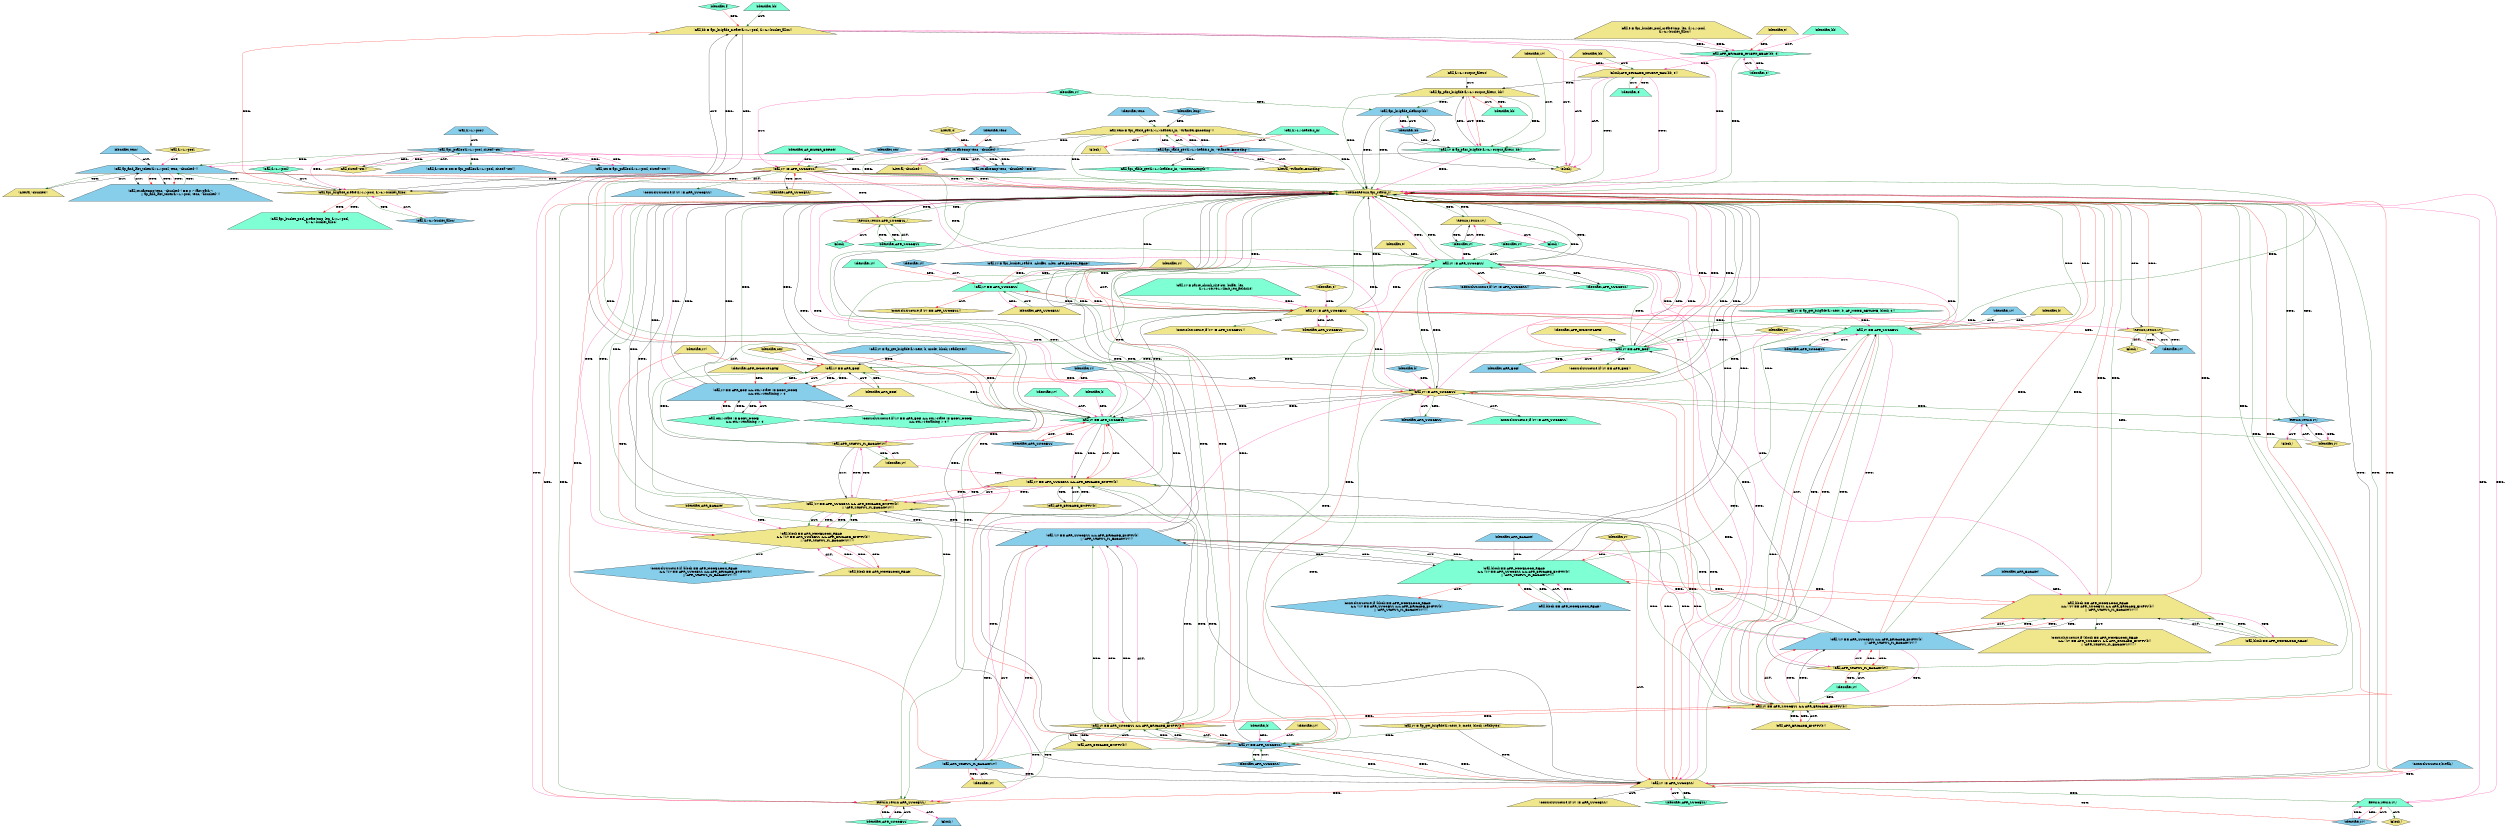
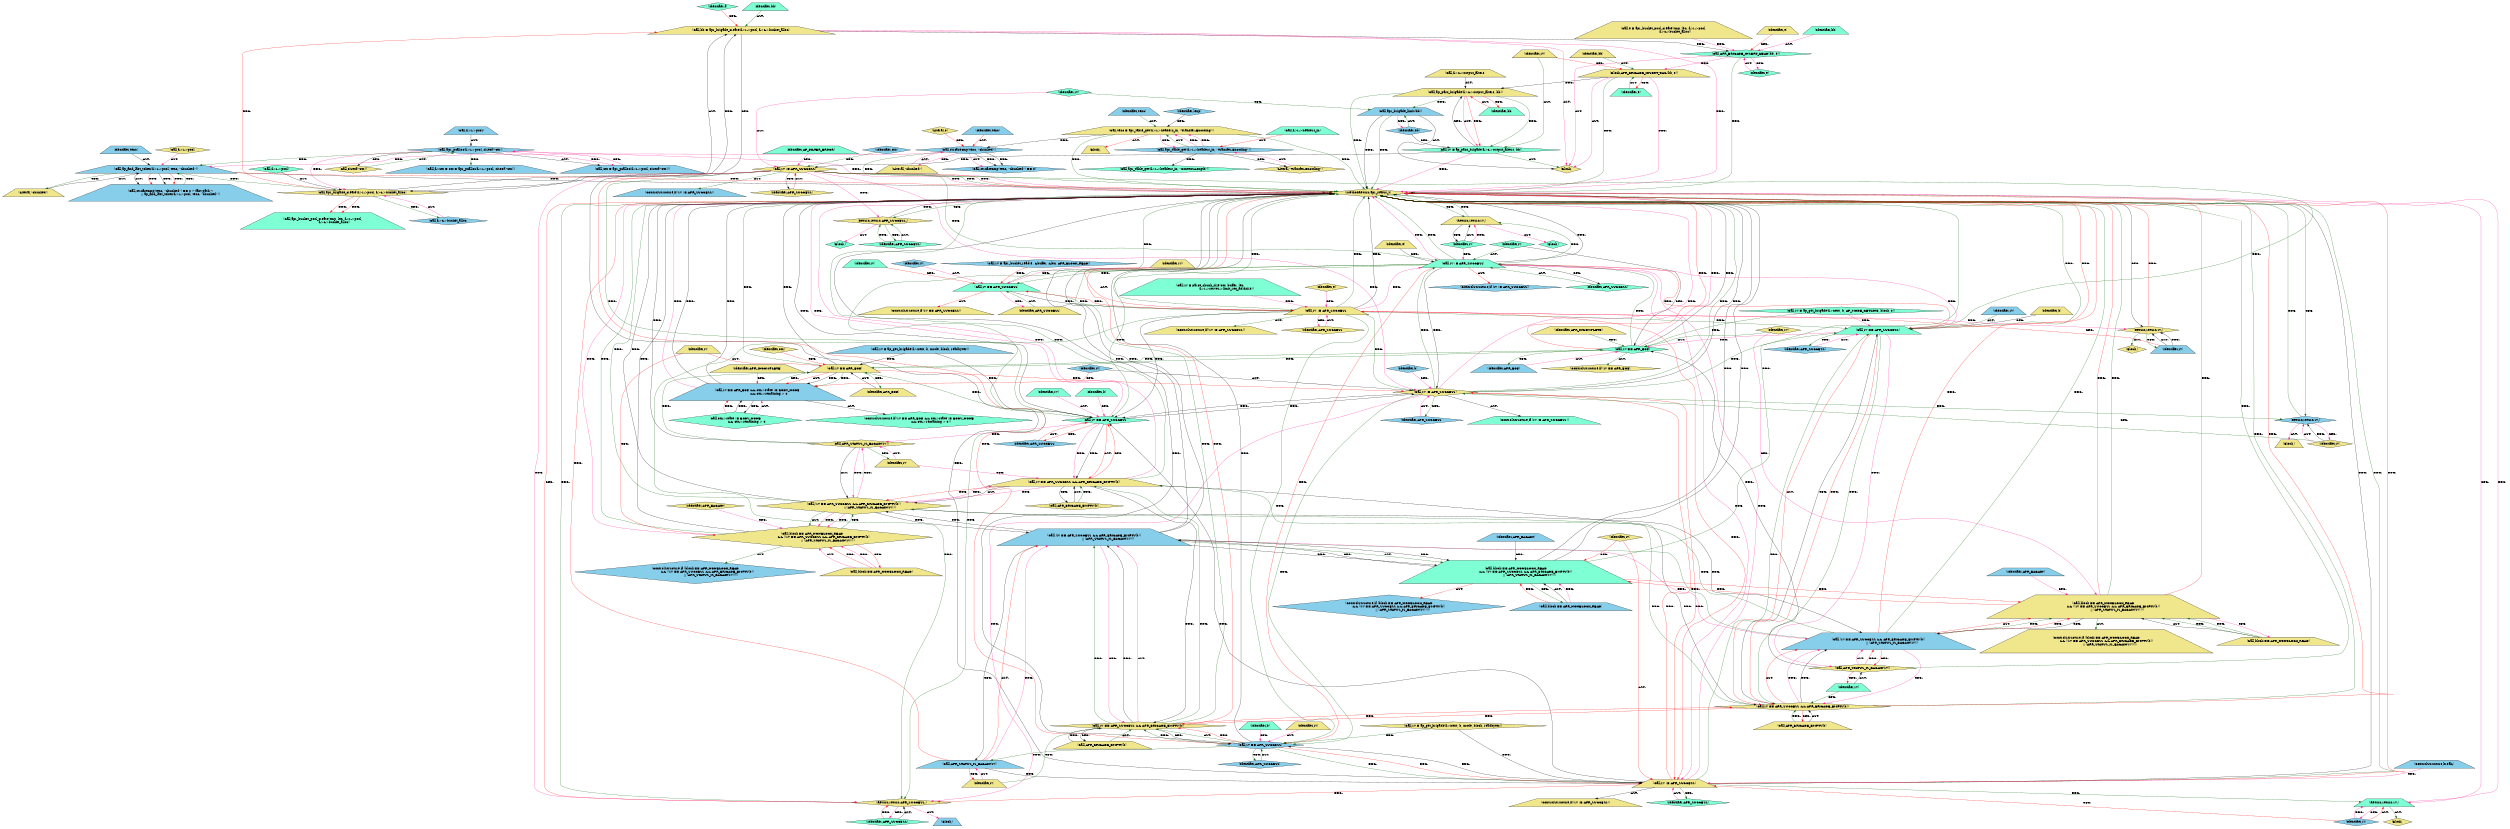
(1404, 112) -> (1400, 112)
(926, 311) -> (926, 311)
(1600, 369) -> (1601, 369)
